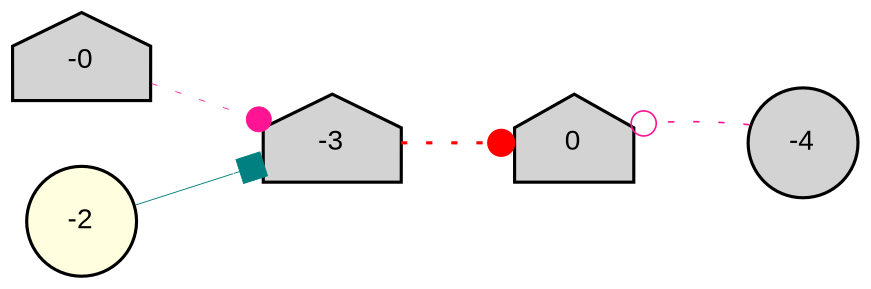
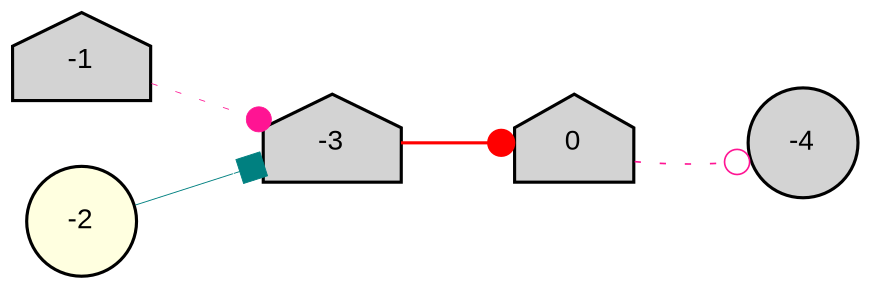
(82, 61) -> (82, 61)
(703, 122) -> (679, 164)
(445, 143) -> (445, 143)
